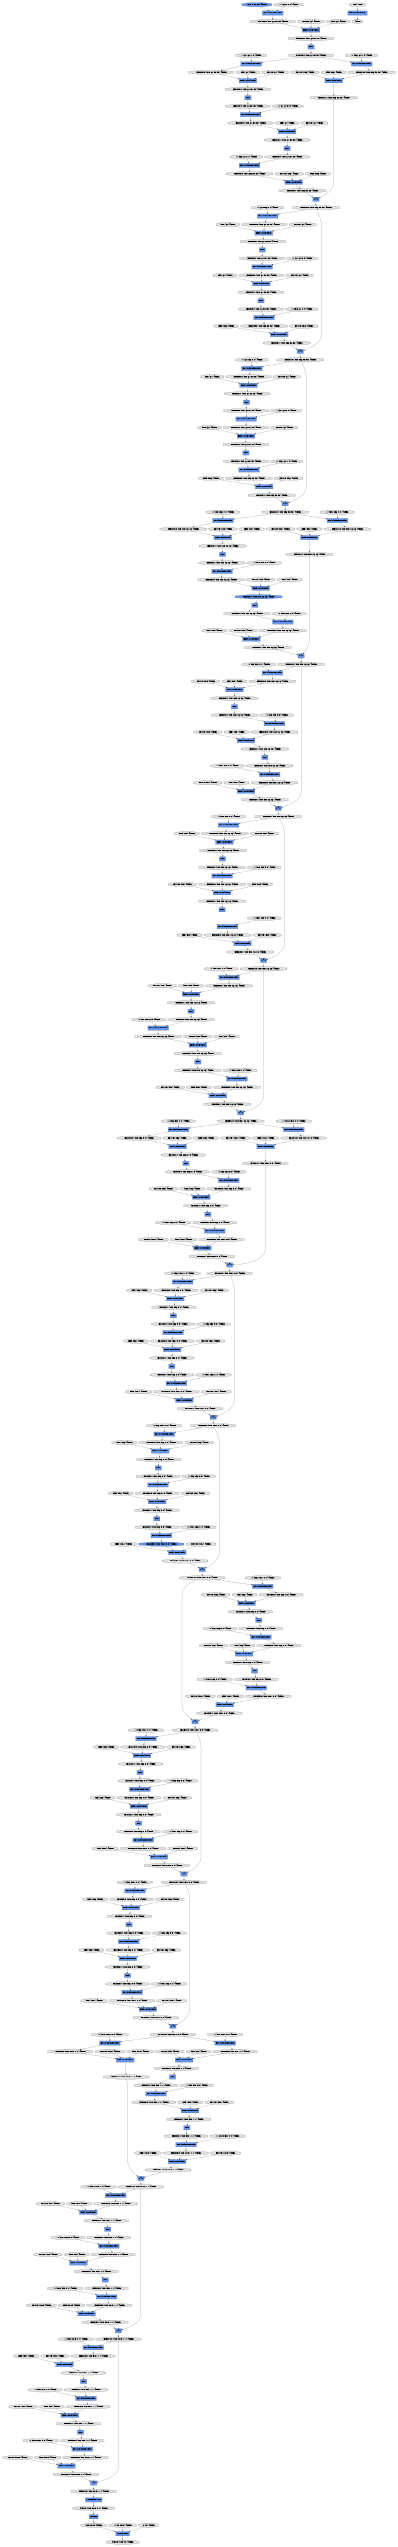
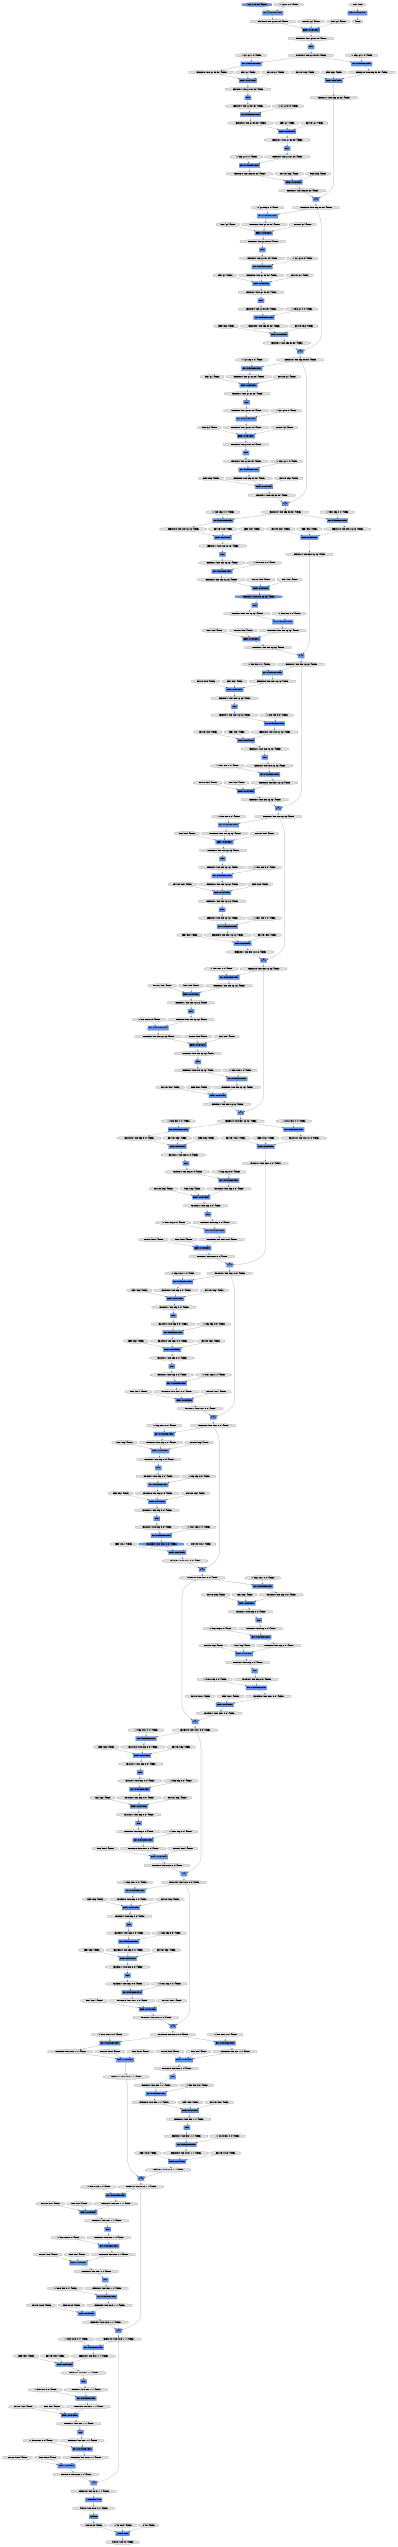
none -> (222, 918)
